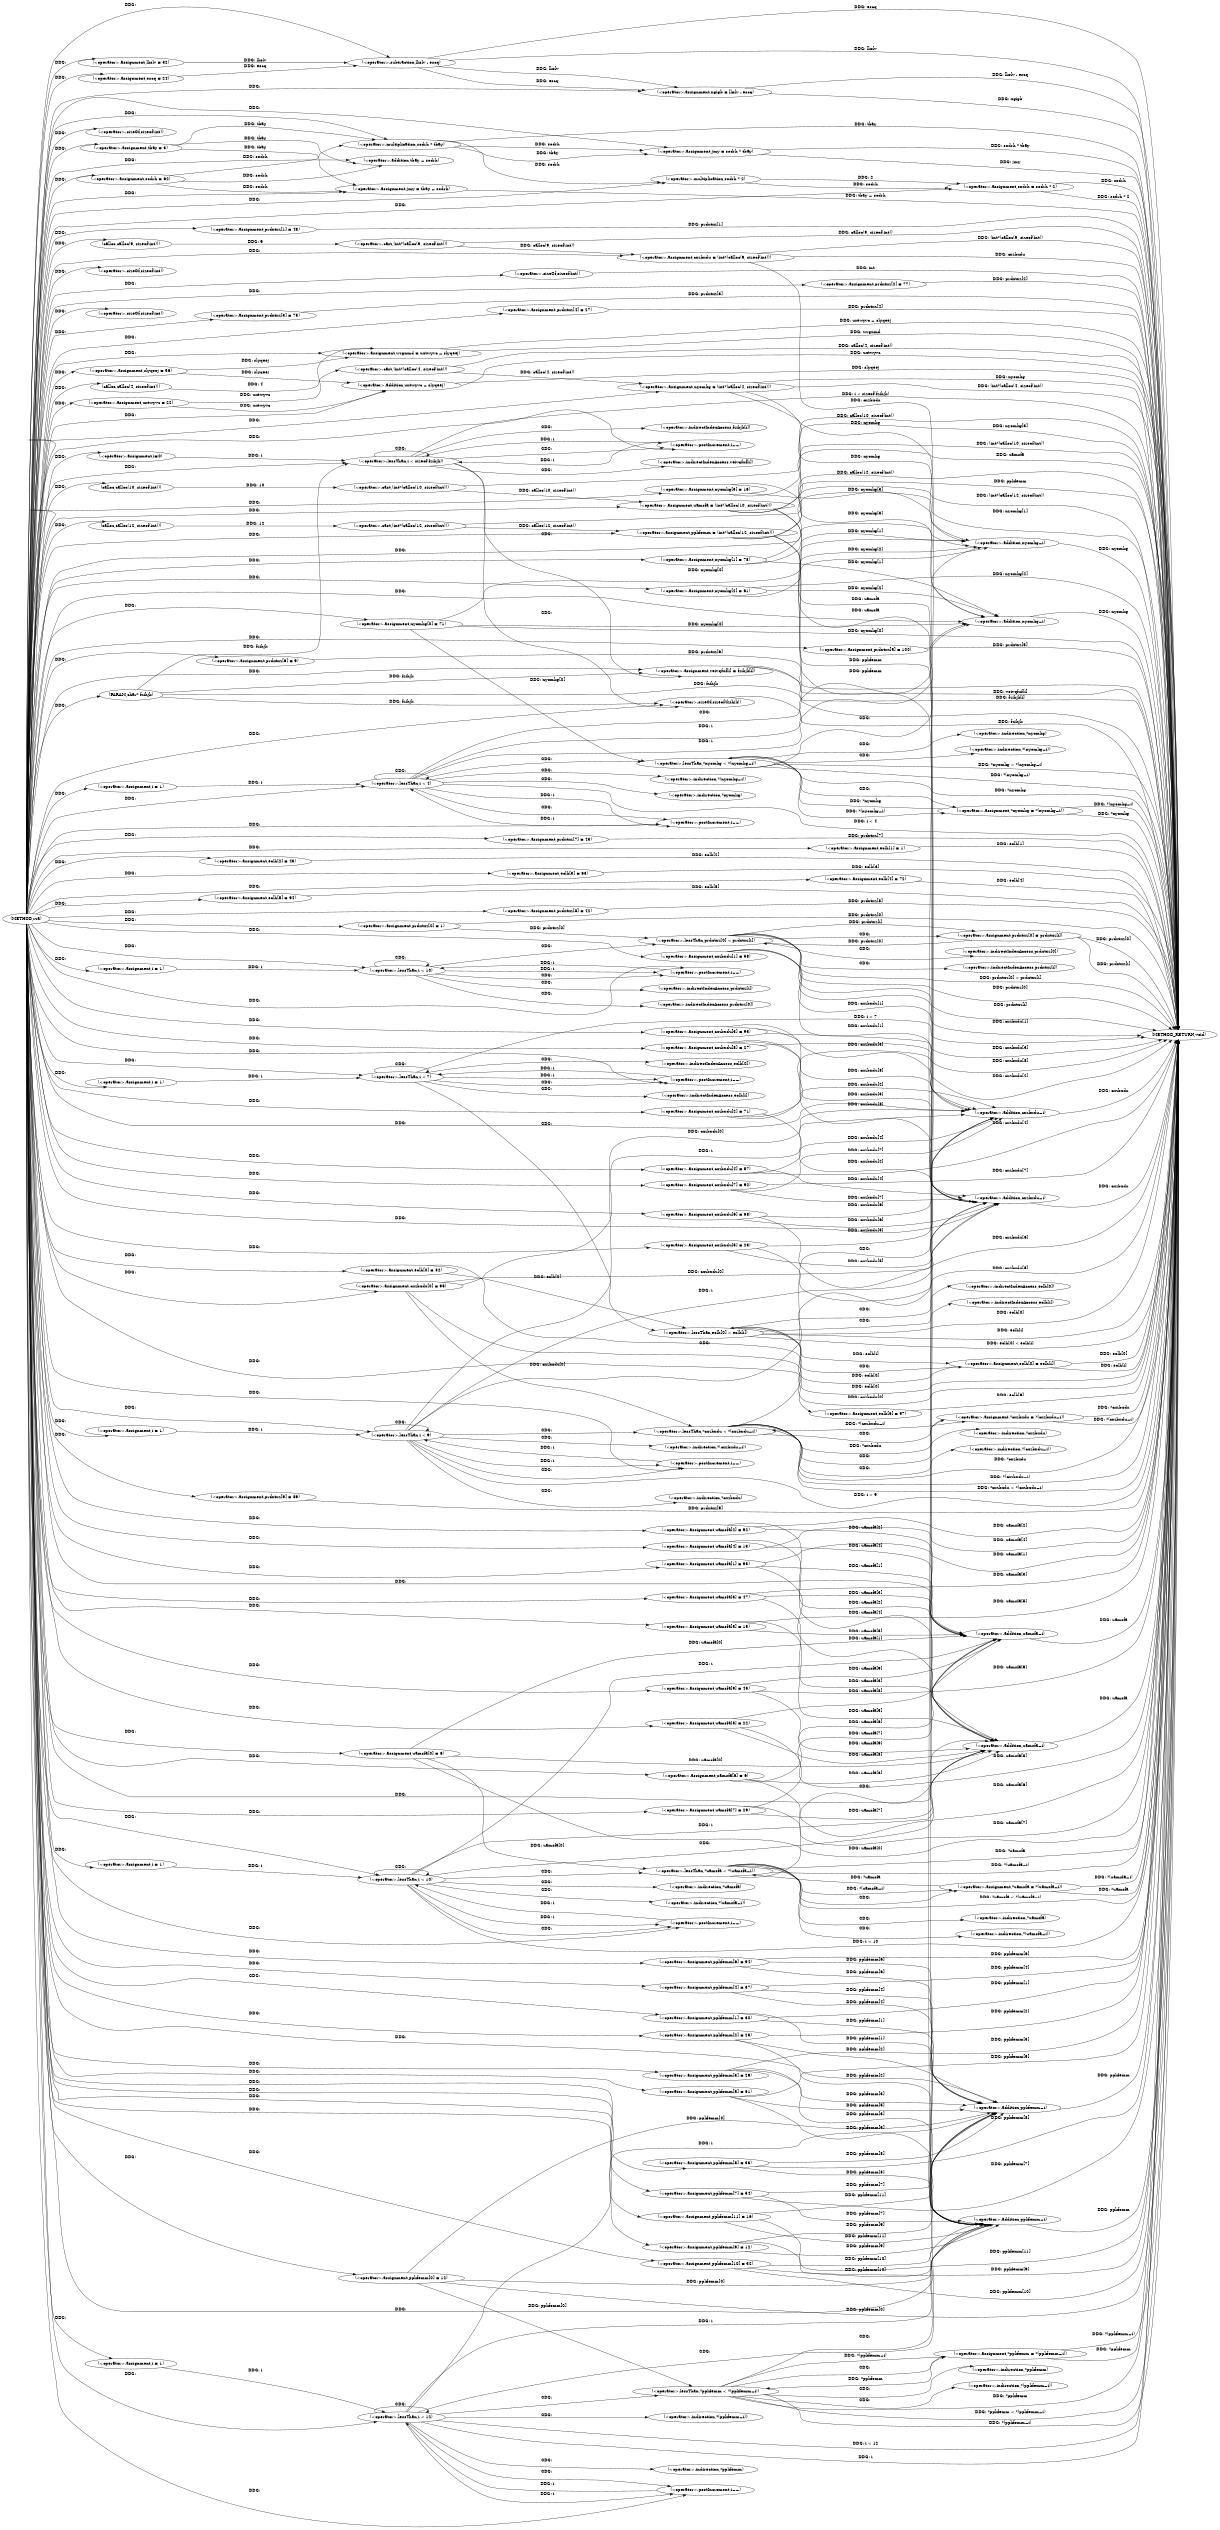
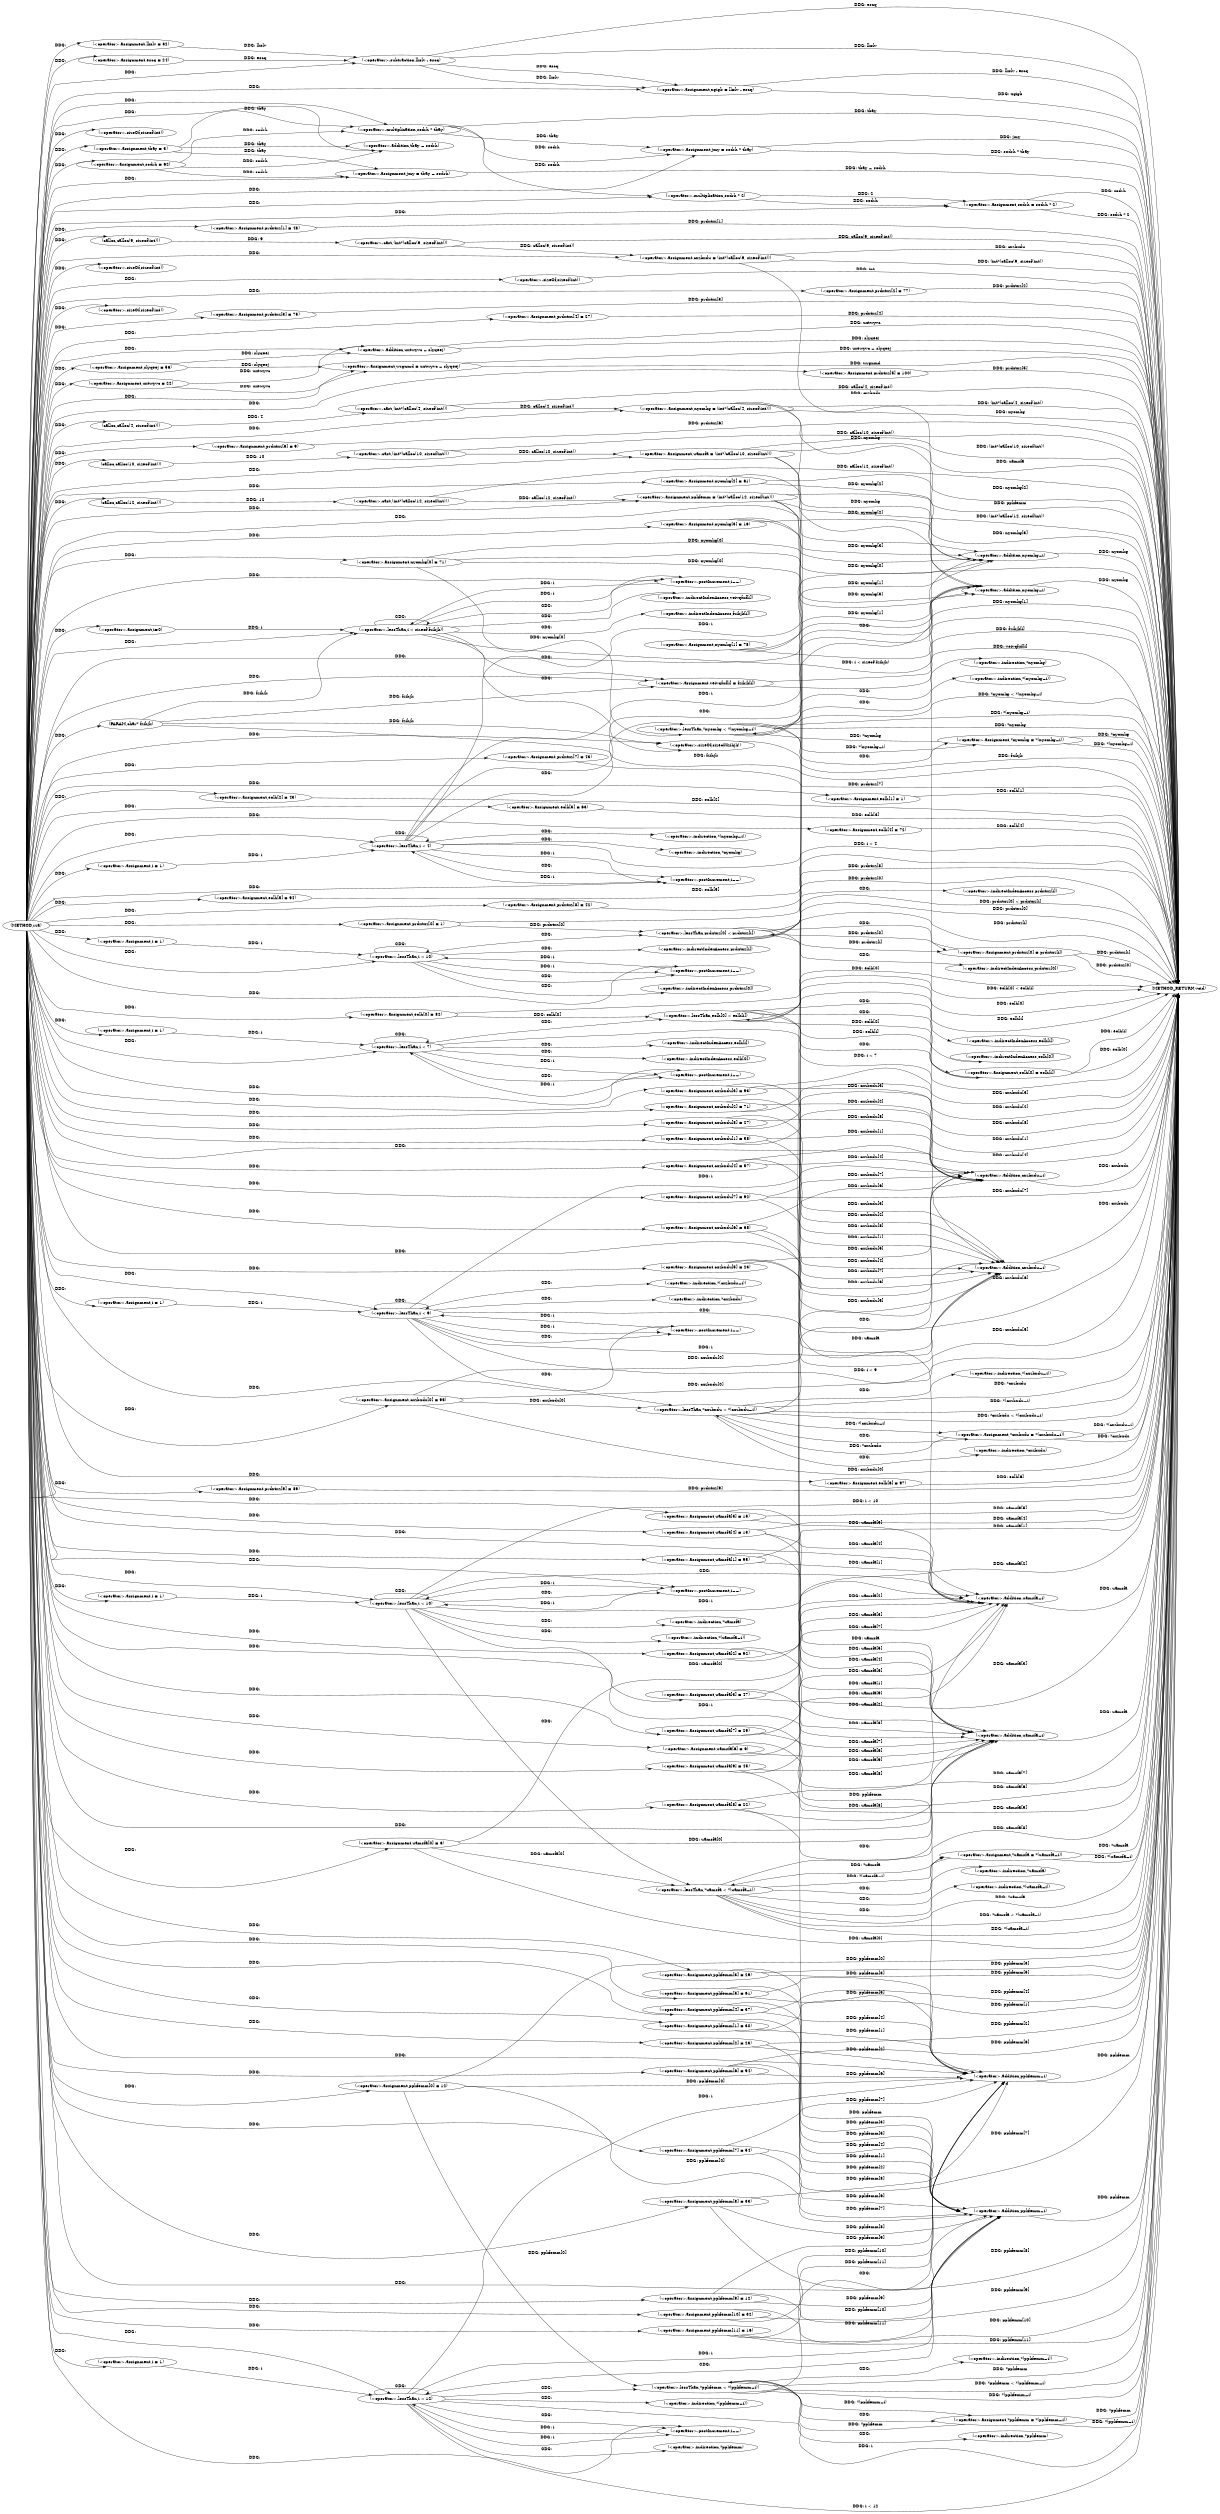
(181, 568) -> none
